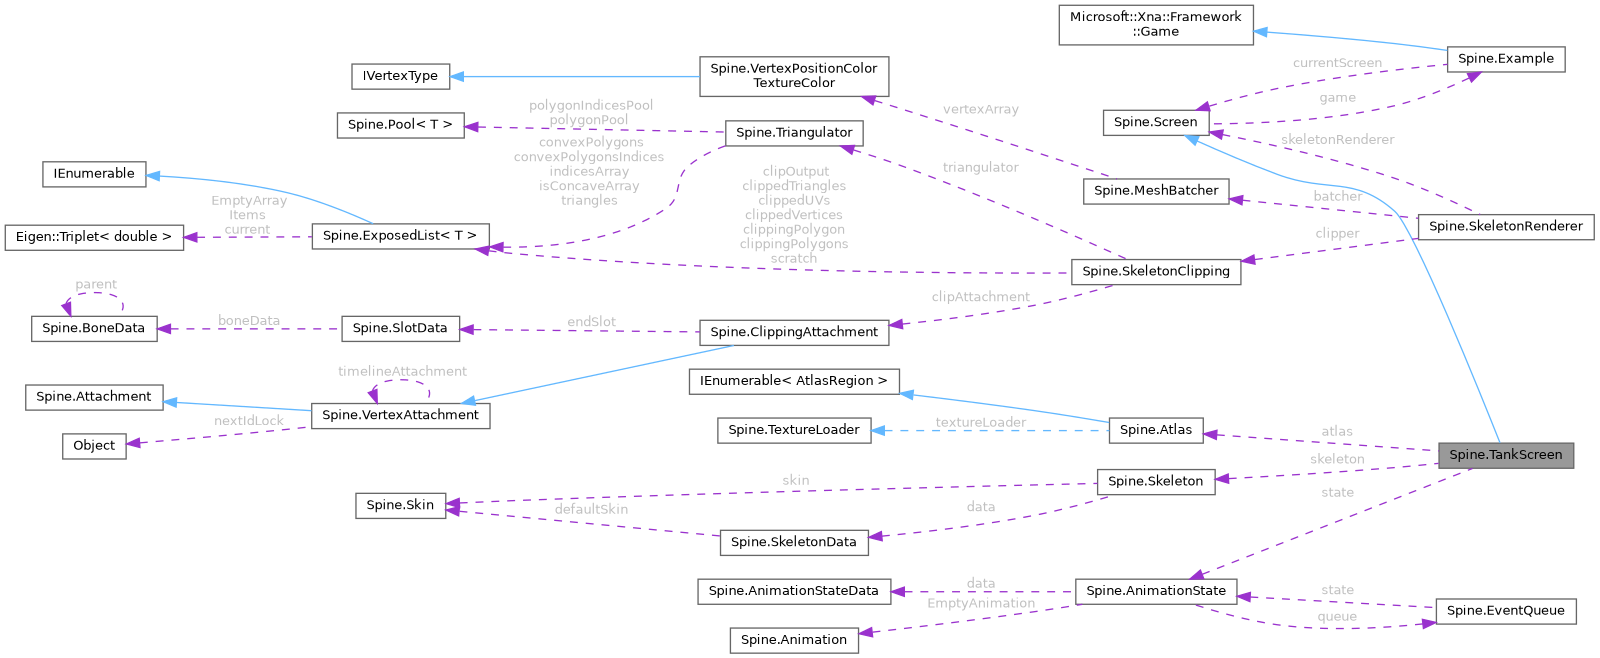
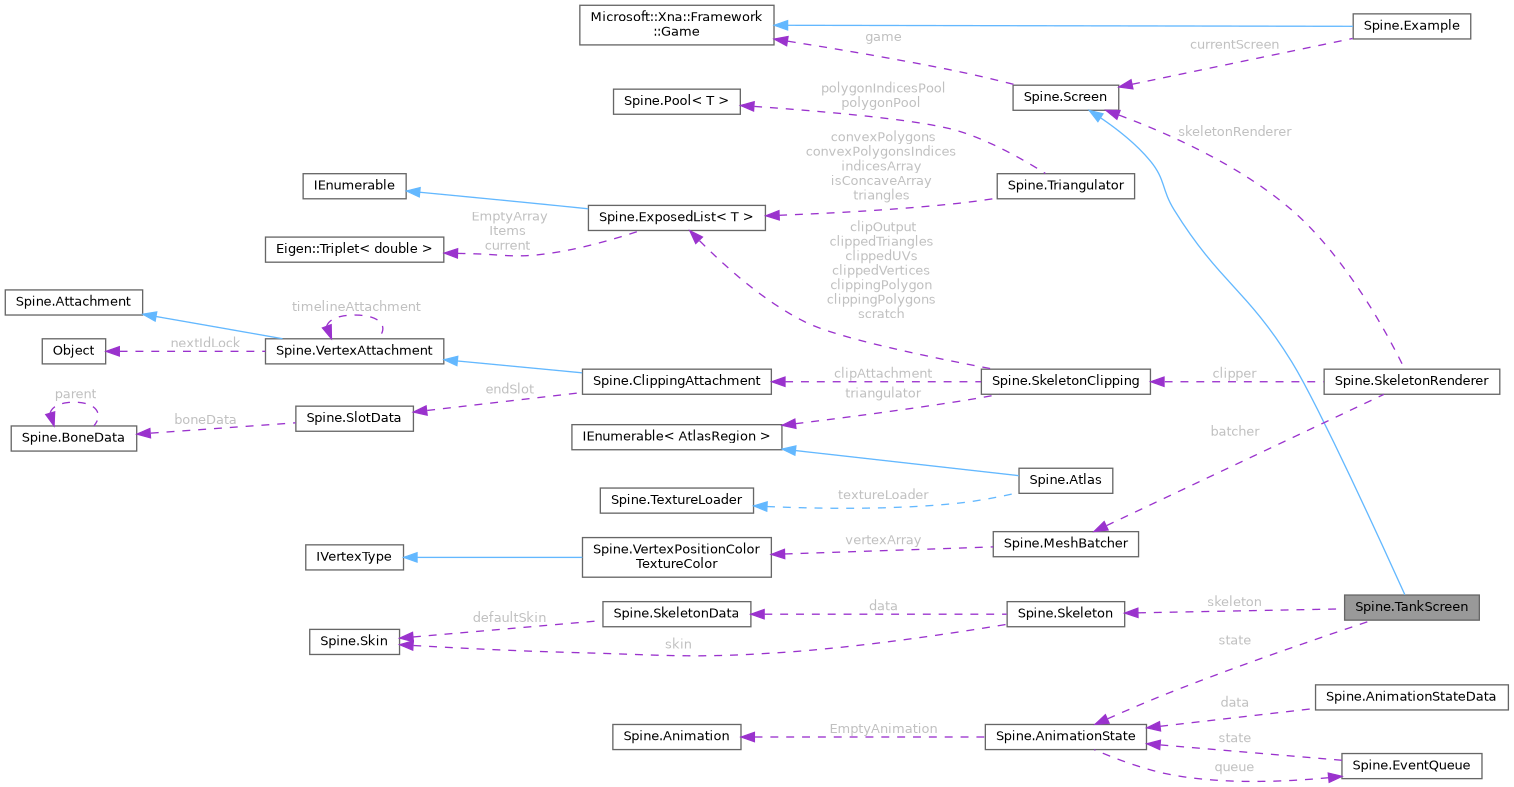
(1342, 115) -> (903, 61)
(992, 201) -> (898, 410)
(1328, 443) -> none
(990, 592) -> (1238, 717)
